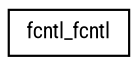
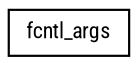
(69, 33) -> (69, 33)
